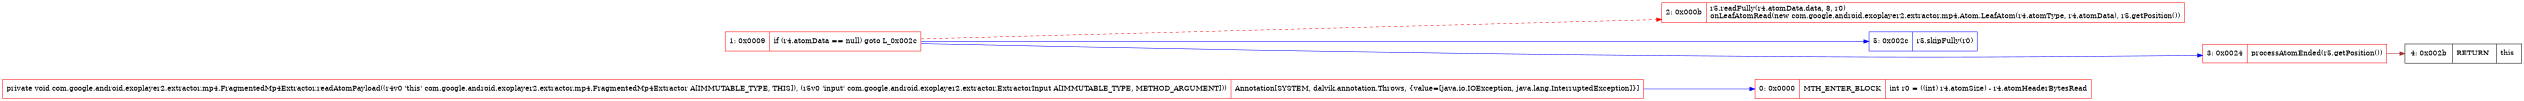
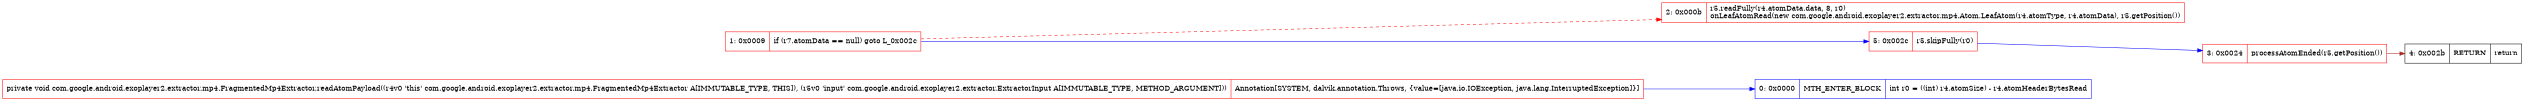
(845, 41) -> (845, 41)
(1923, 41) -> (1923, 41)
(2508, 53) -> (2506, 53)
(1559, 55) -> (2087, 47)
(1923, 89) -> (1923, 89)
